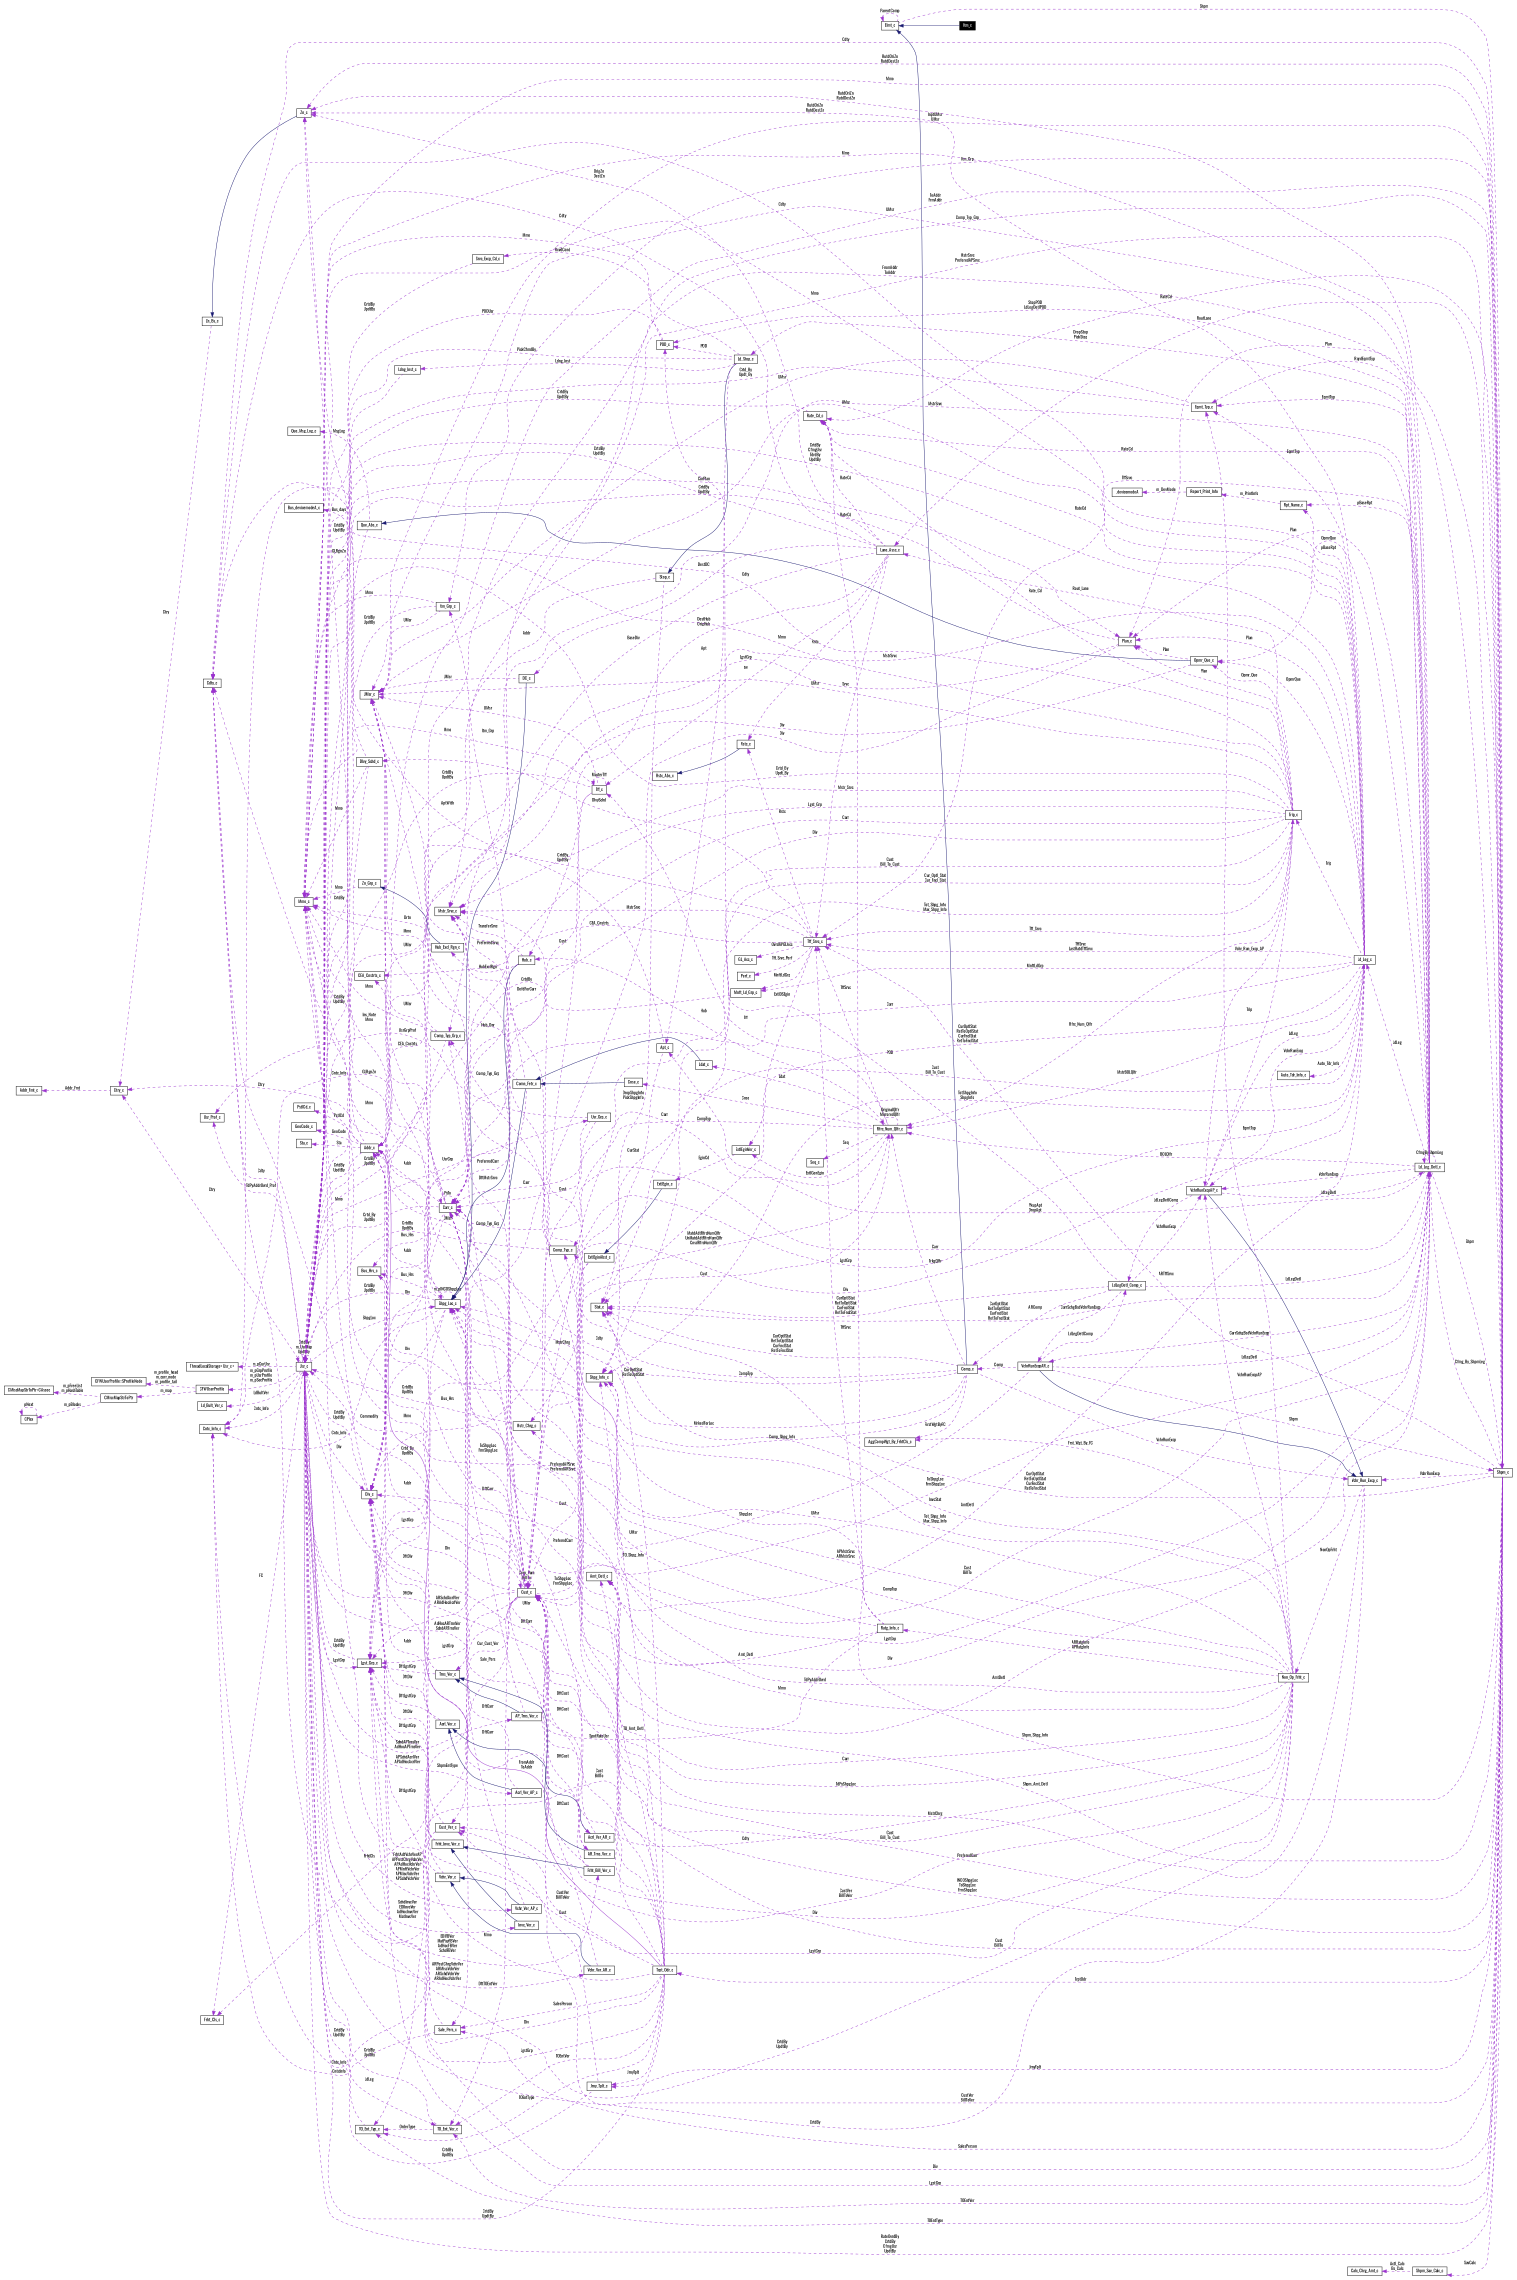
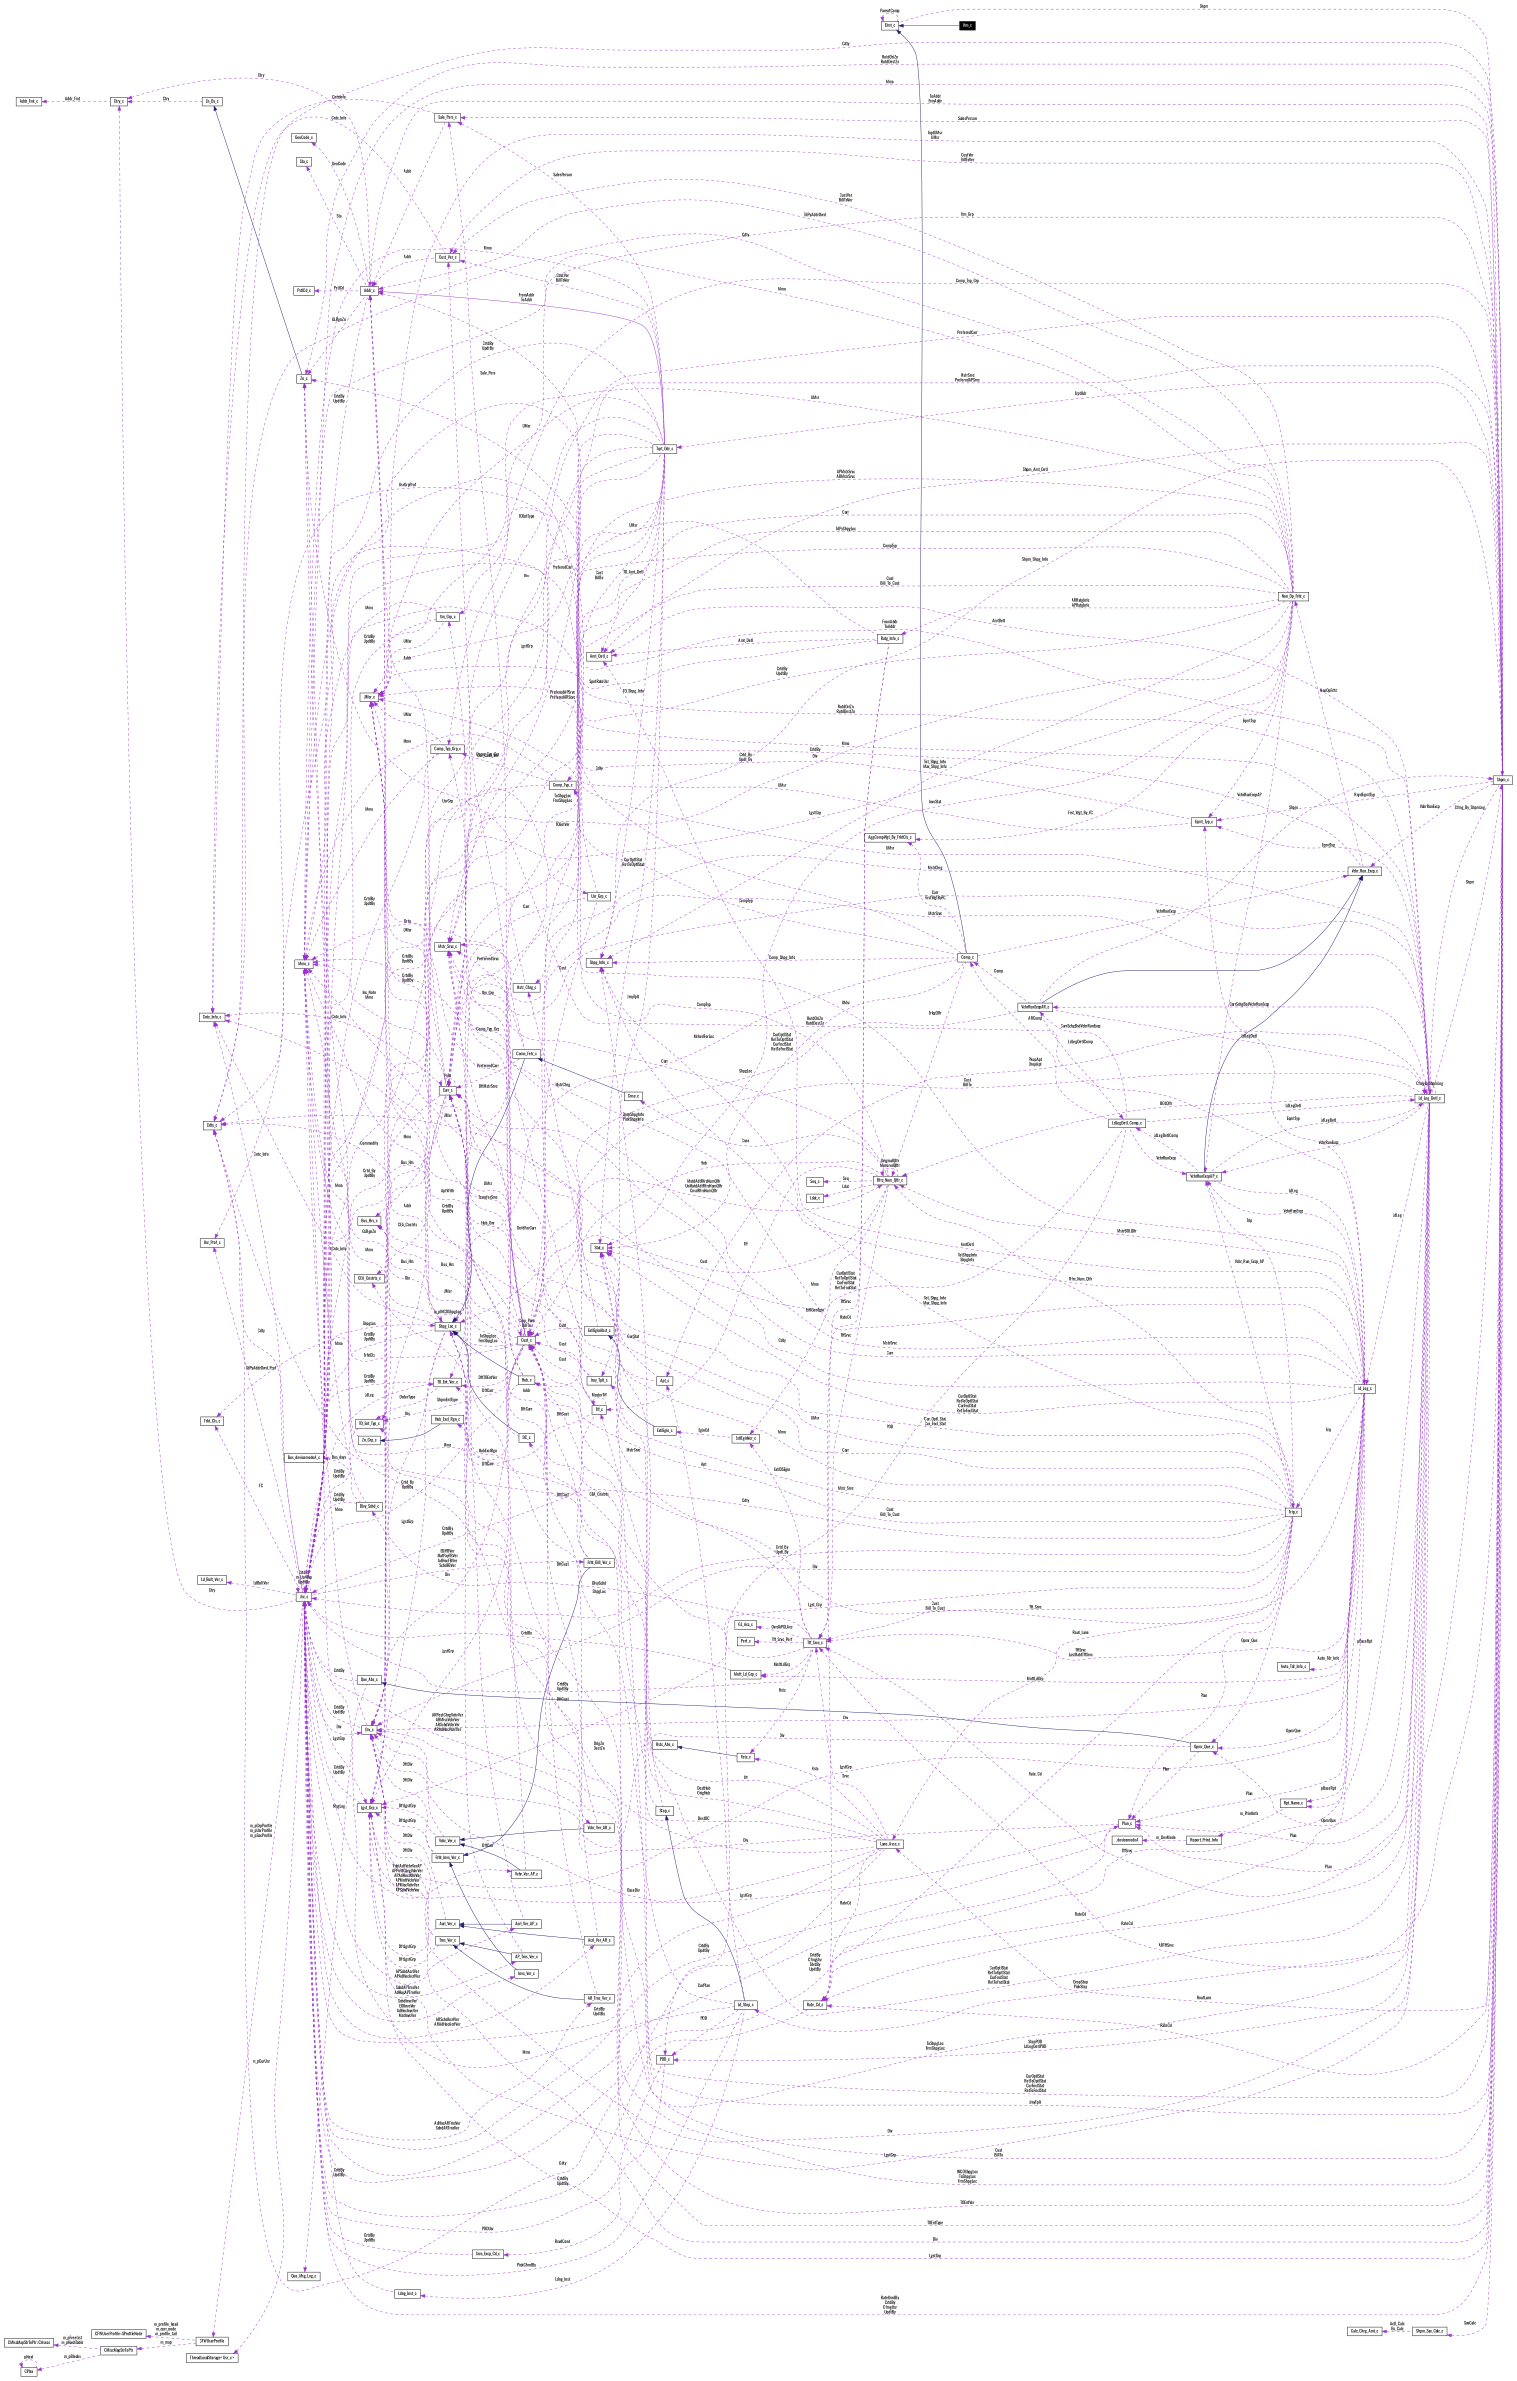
(622, 993) -> (738, 1845)
(622, 1047) -> none
none -> (623, 1681)
